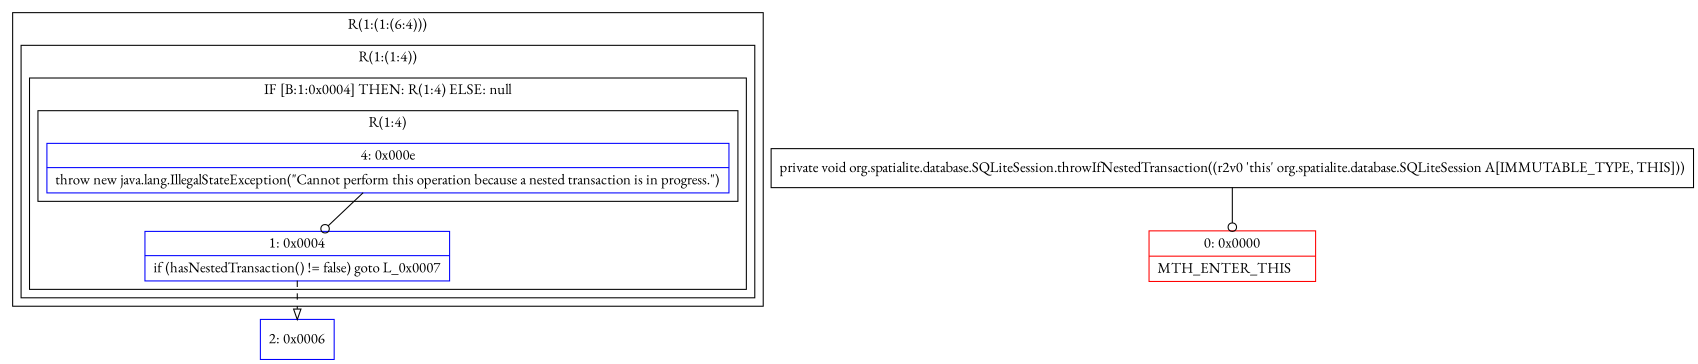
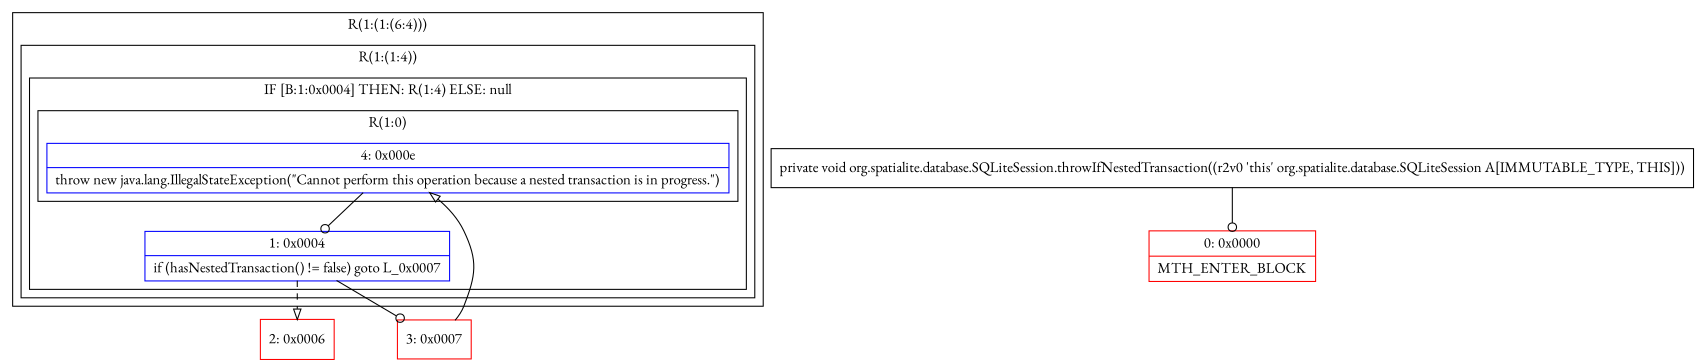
(388, 123) -> (388, 123)
(1224, 268) -> (1232, 268)
(297, 339) -> (297, 339)
none -> (434, 339)
